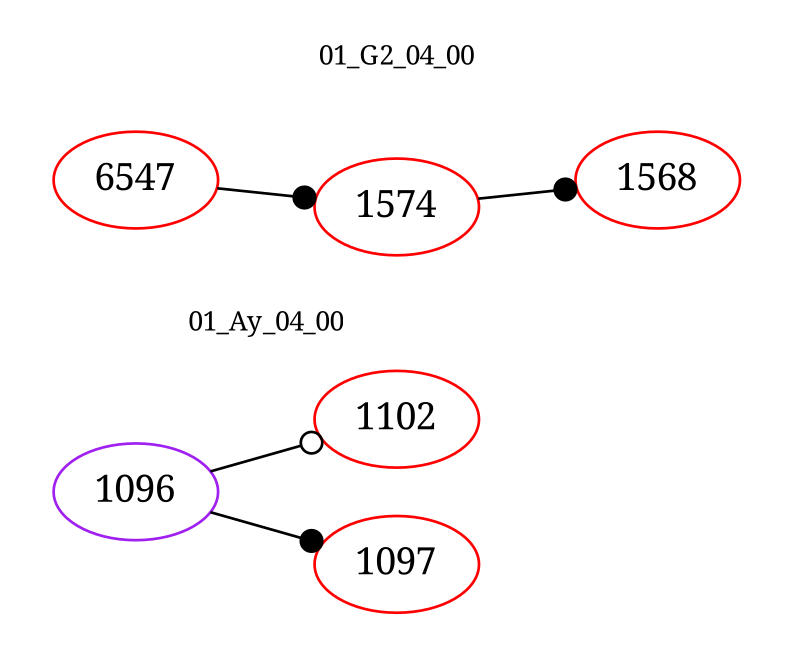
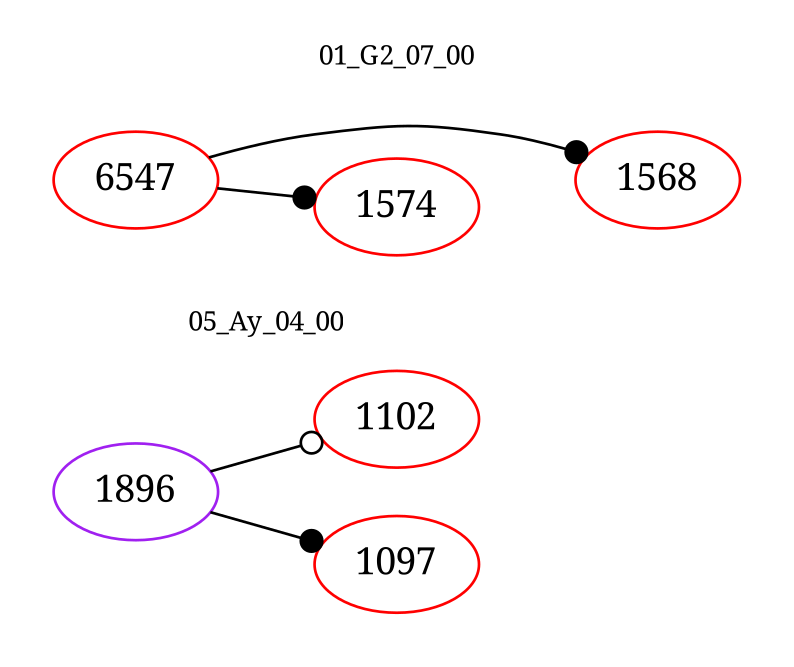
(397, 58) -> (397, 58)
(516, 195) -> (387, 127)
(266, 324) -> (266, 324)
(136, 492) -> (136, 492)
